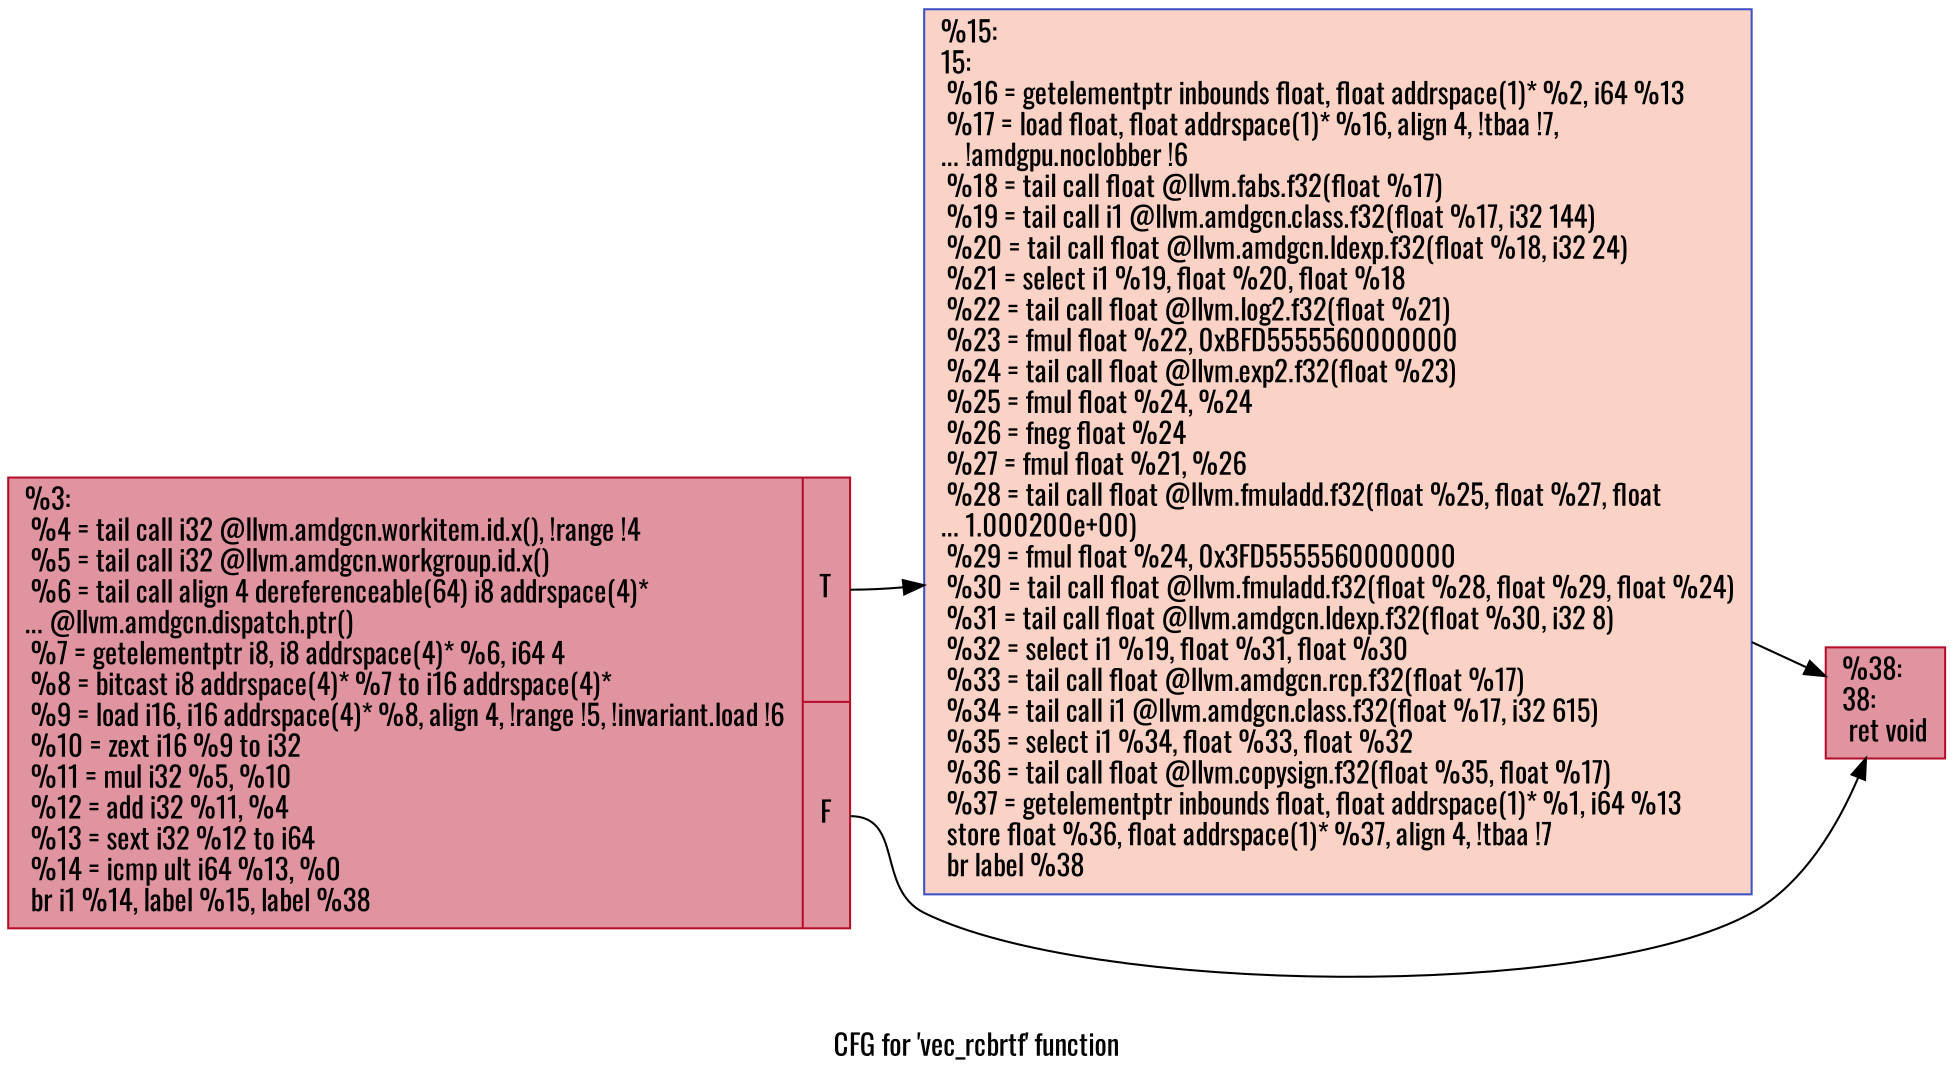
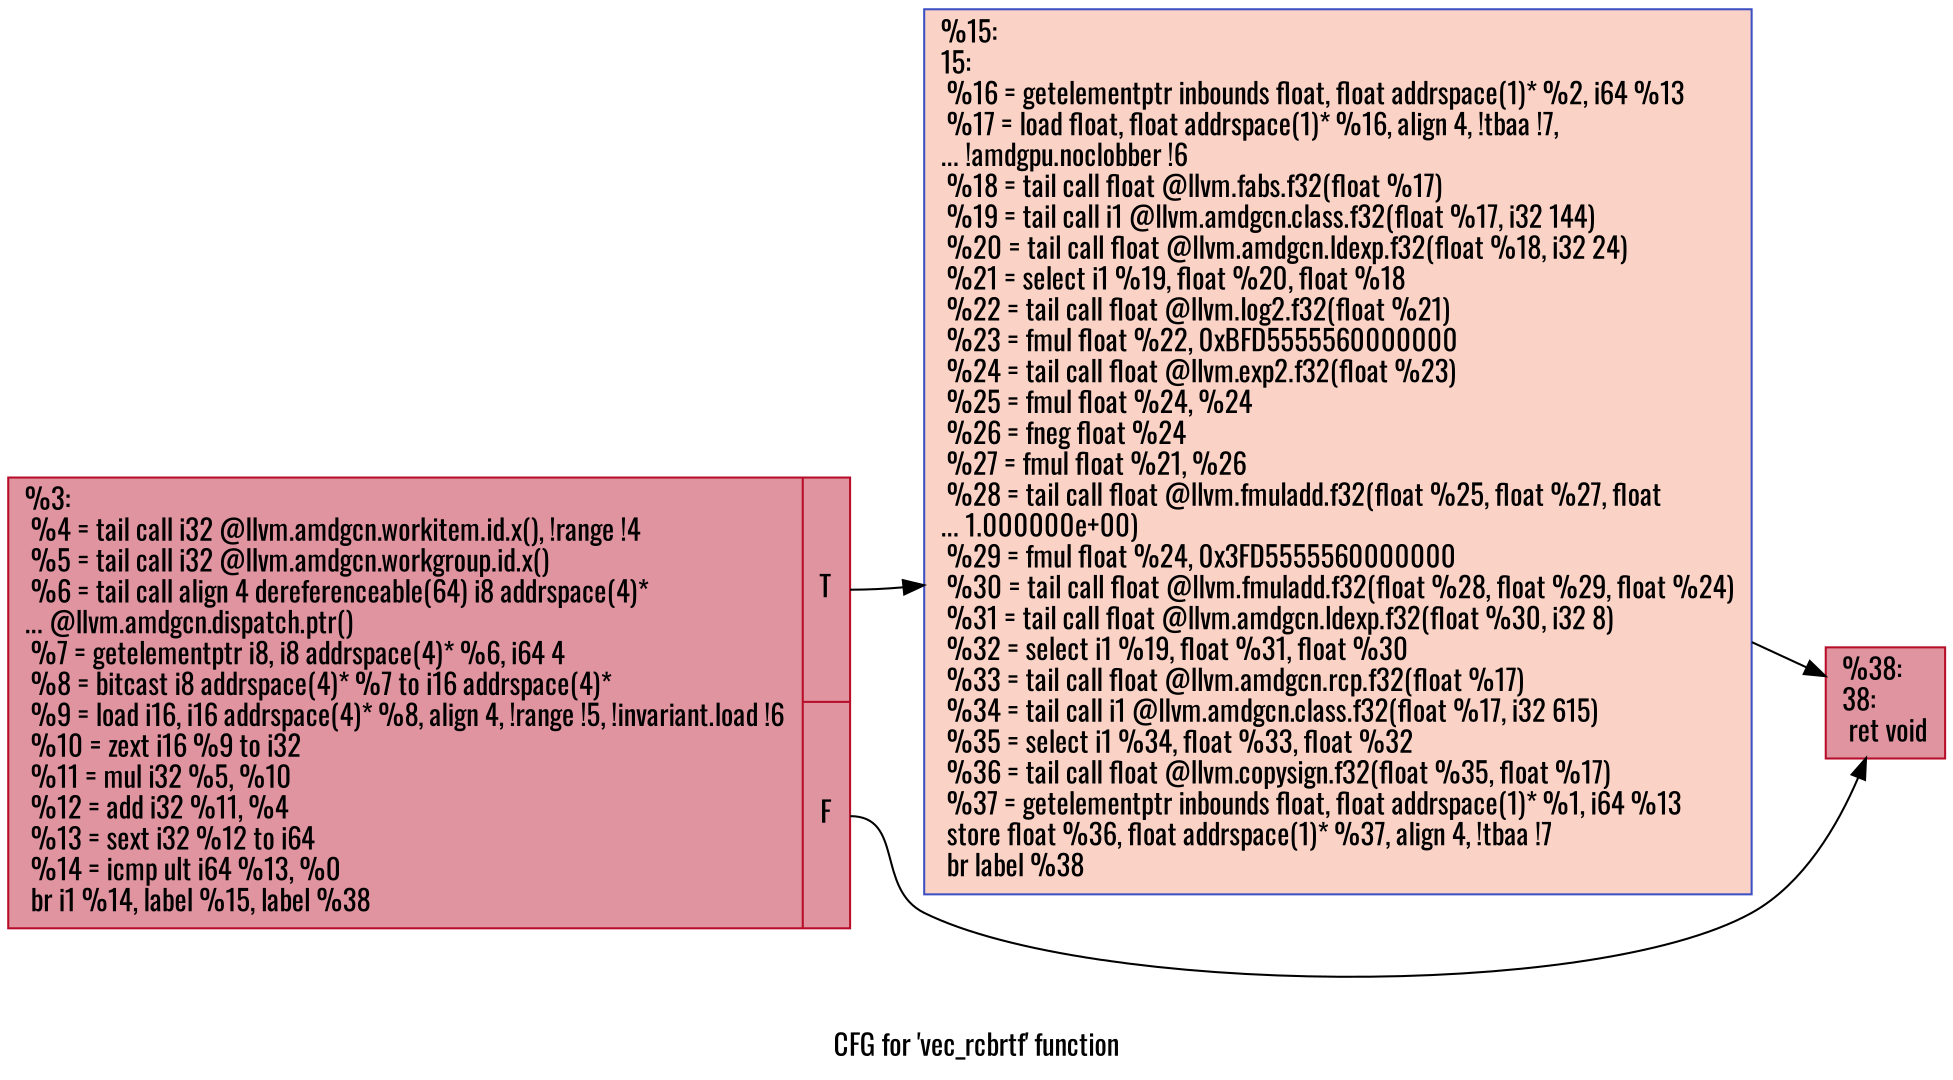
(1039, 528) -> (1040, 528)
